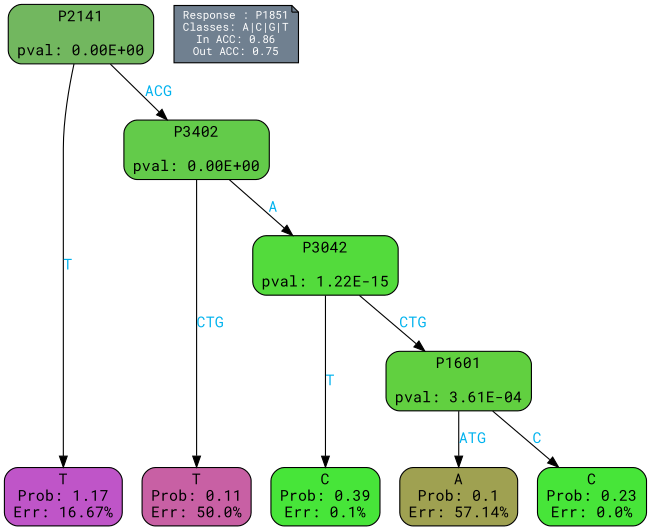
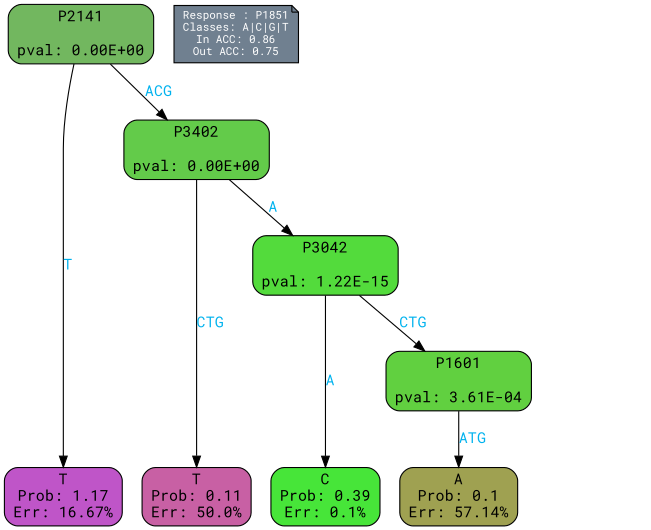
(330, 381) -> (330, 381)
(592, 497) -> none
